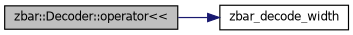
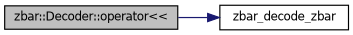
(284, 18) -> (284, 18)
